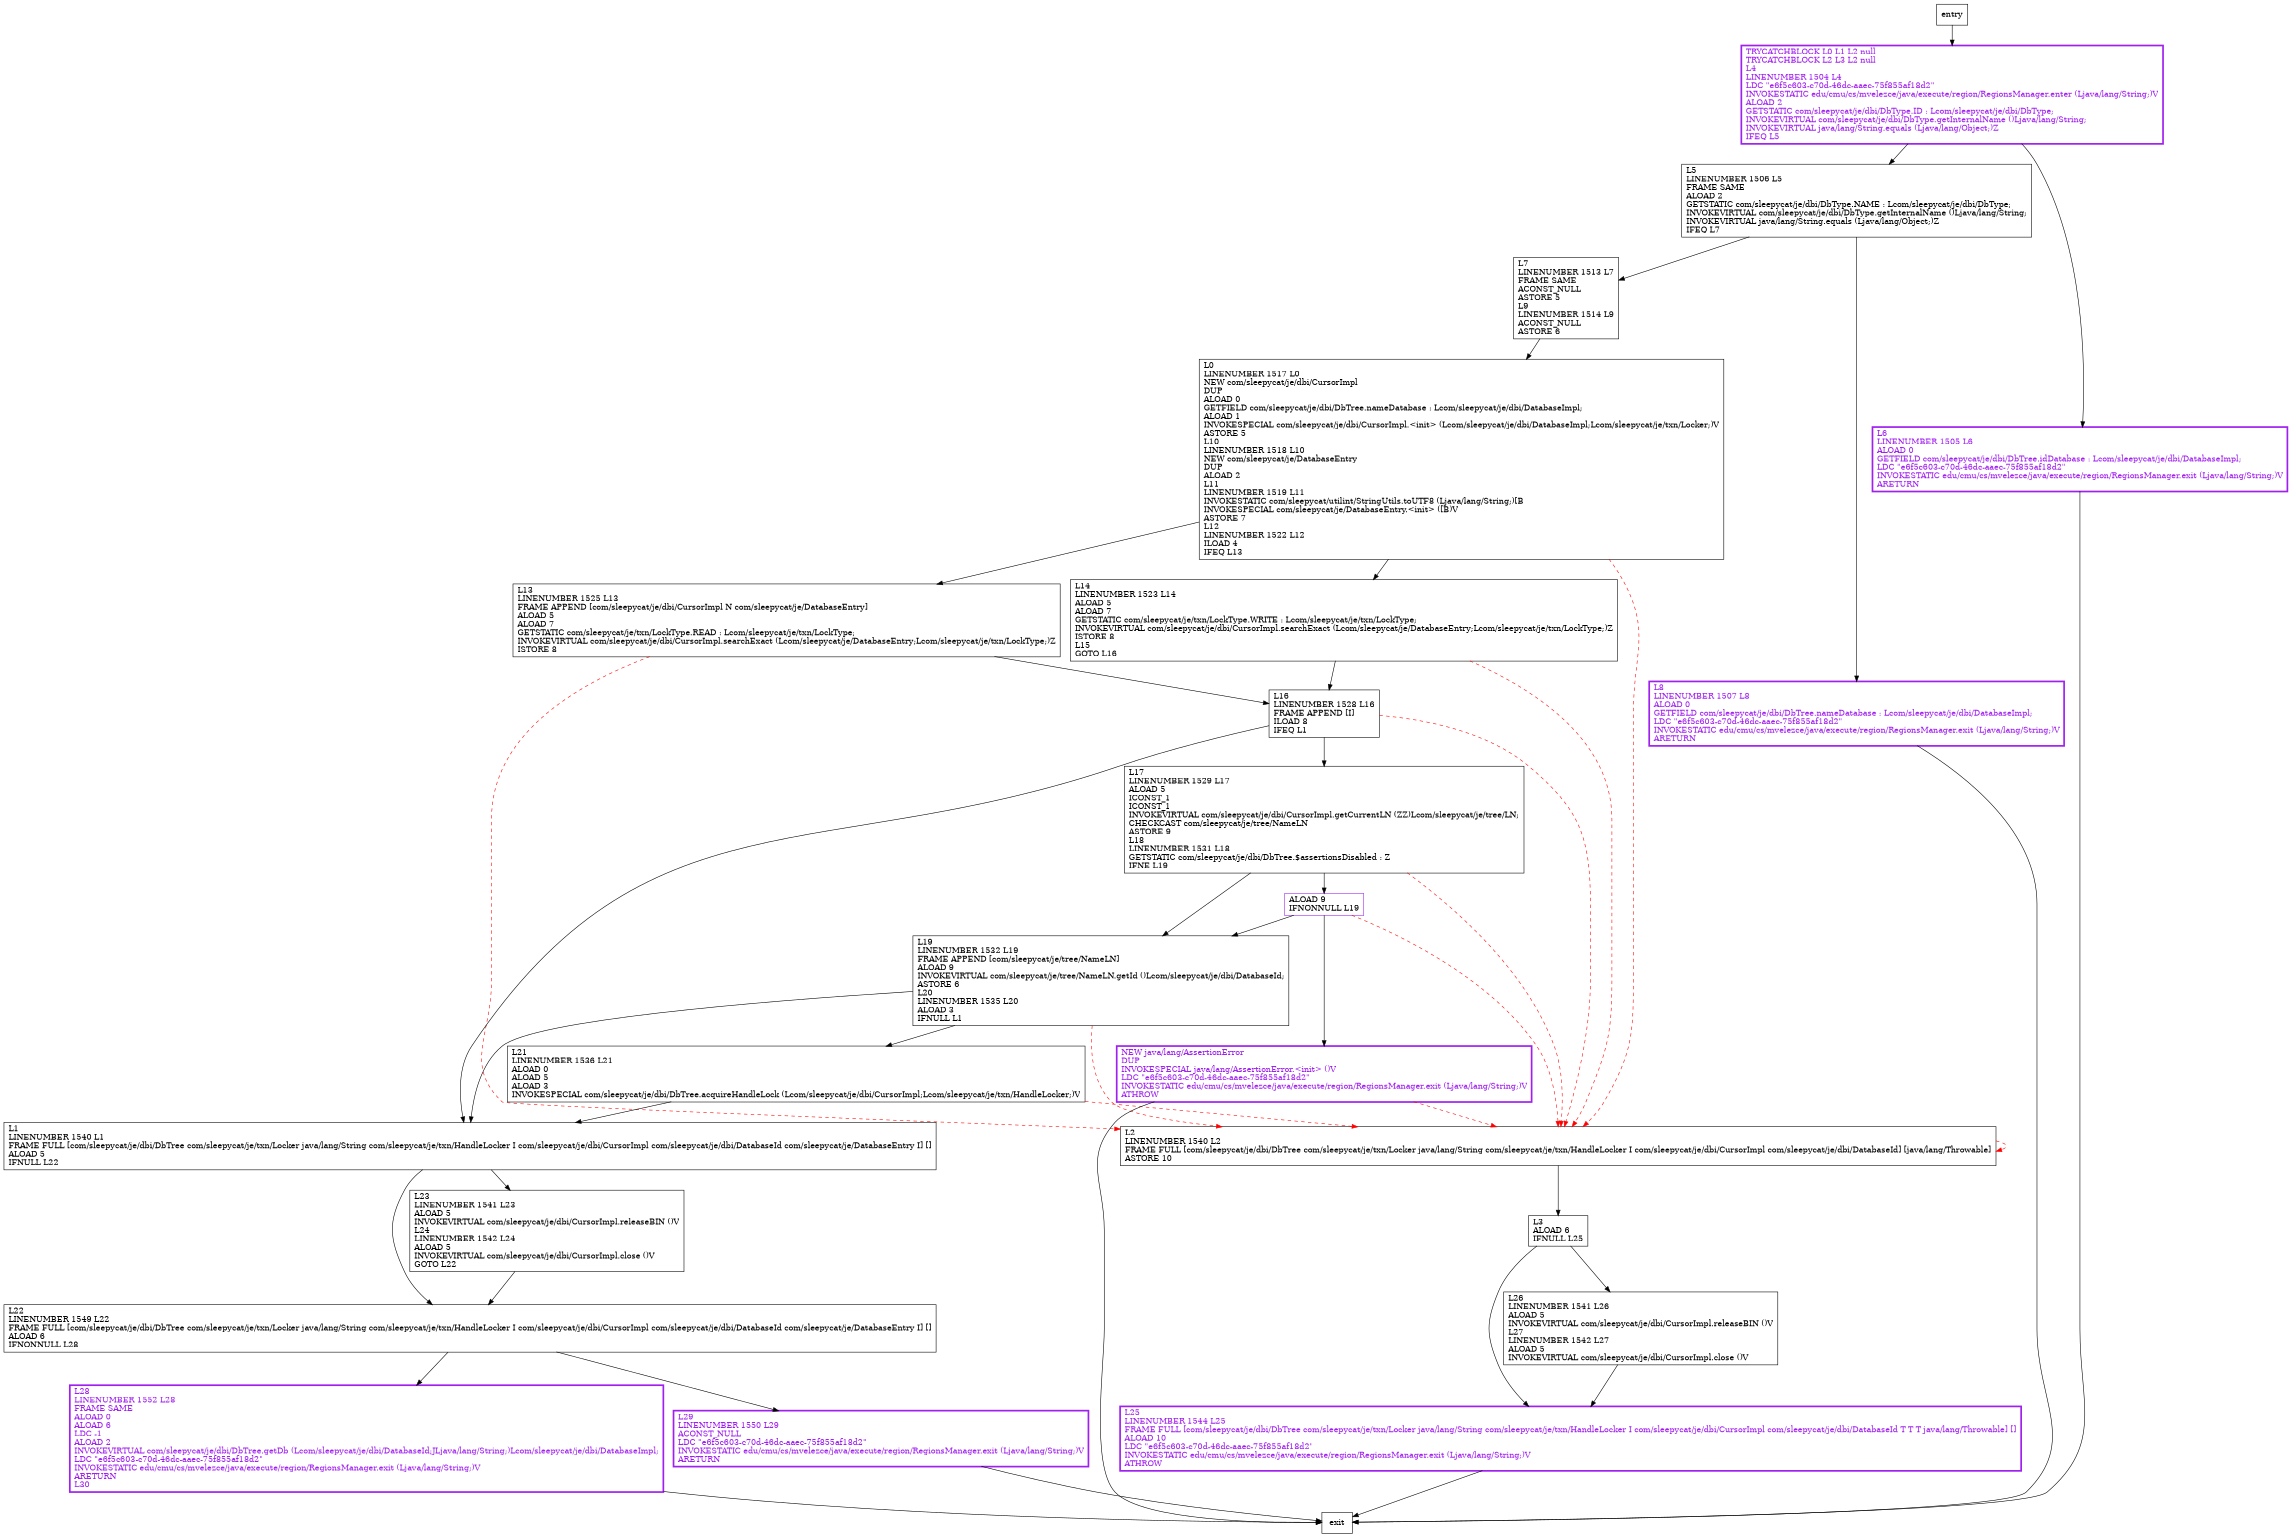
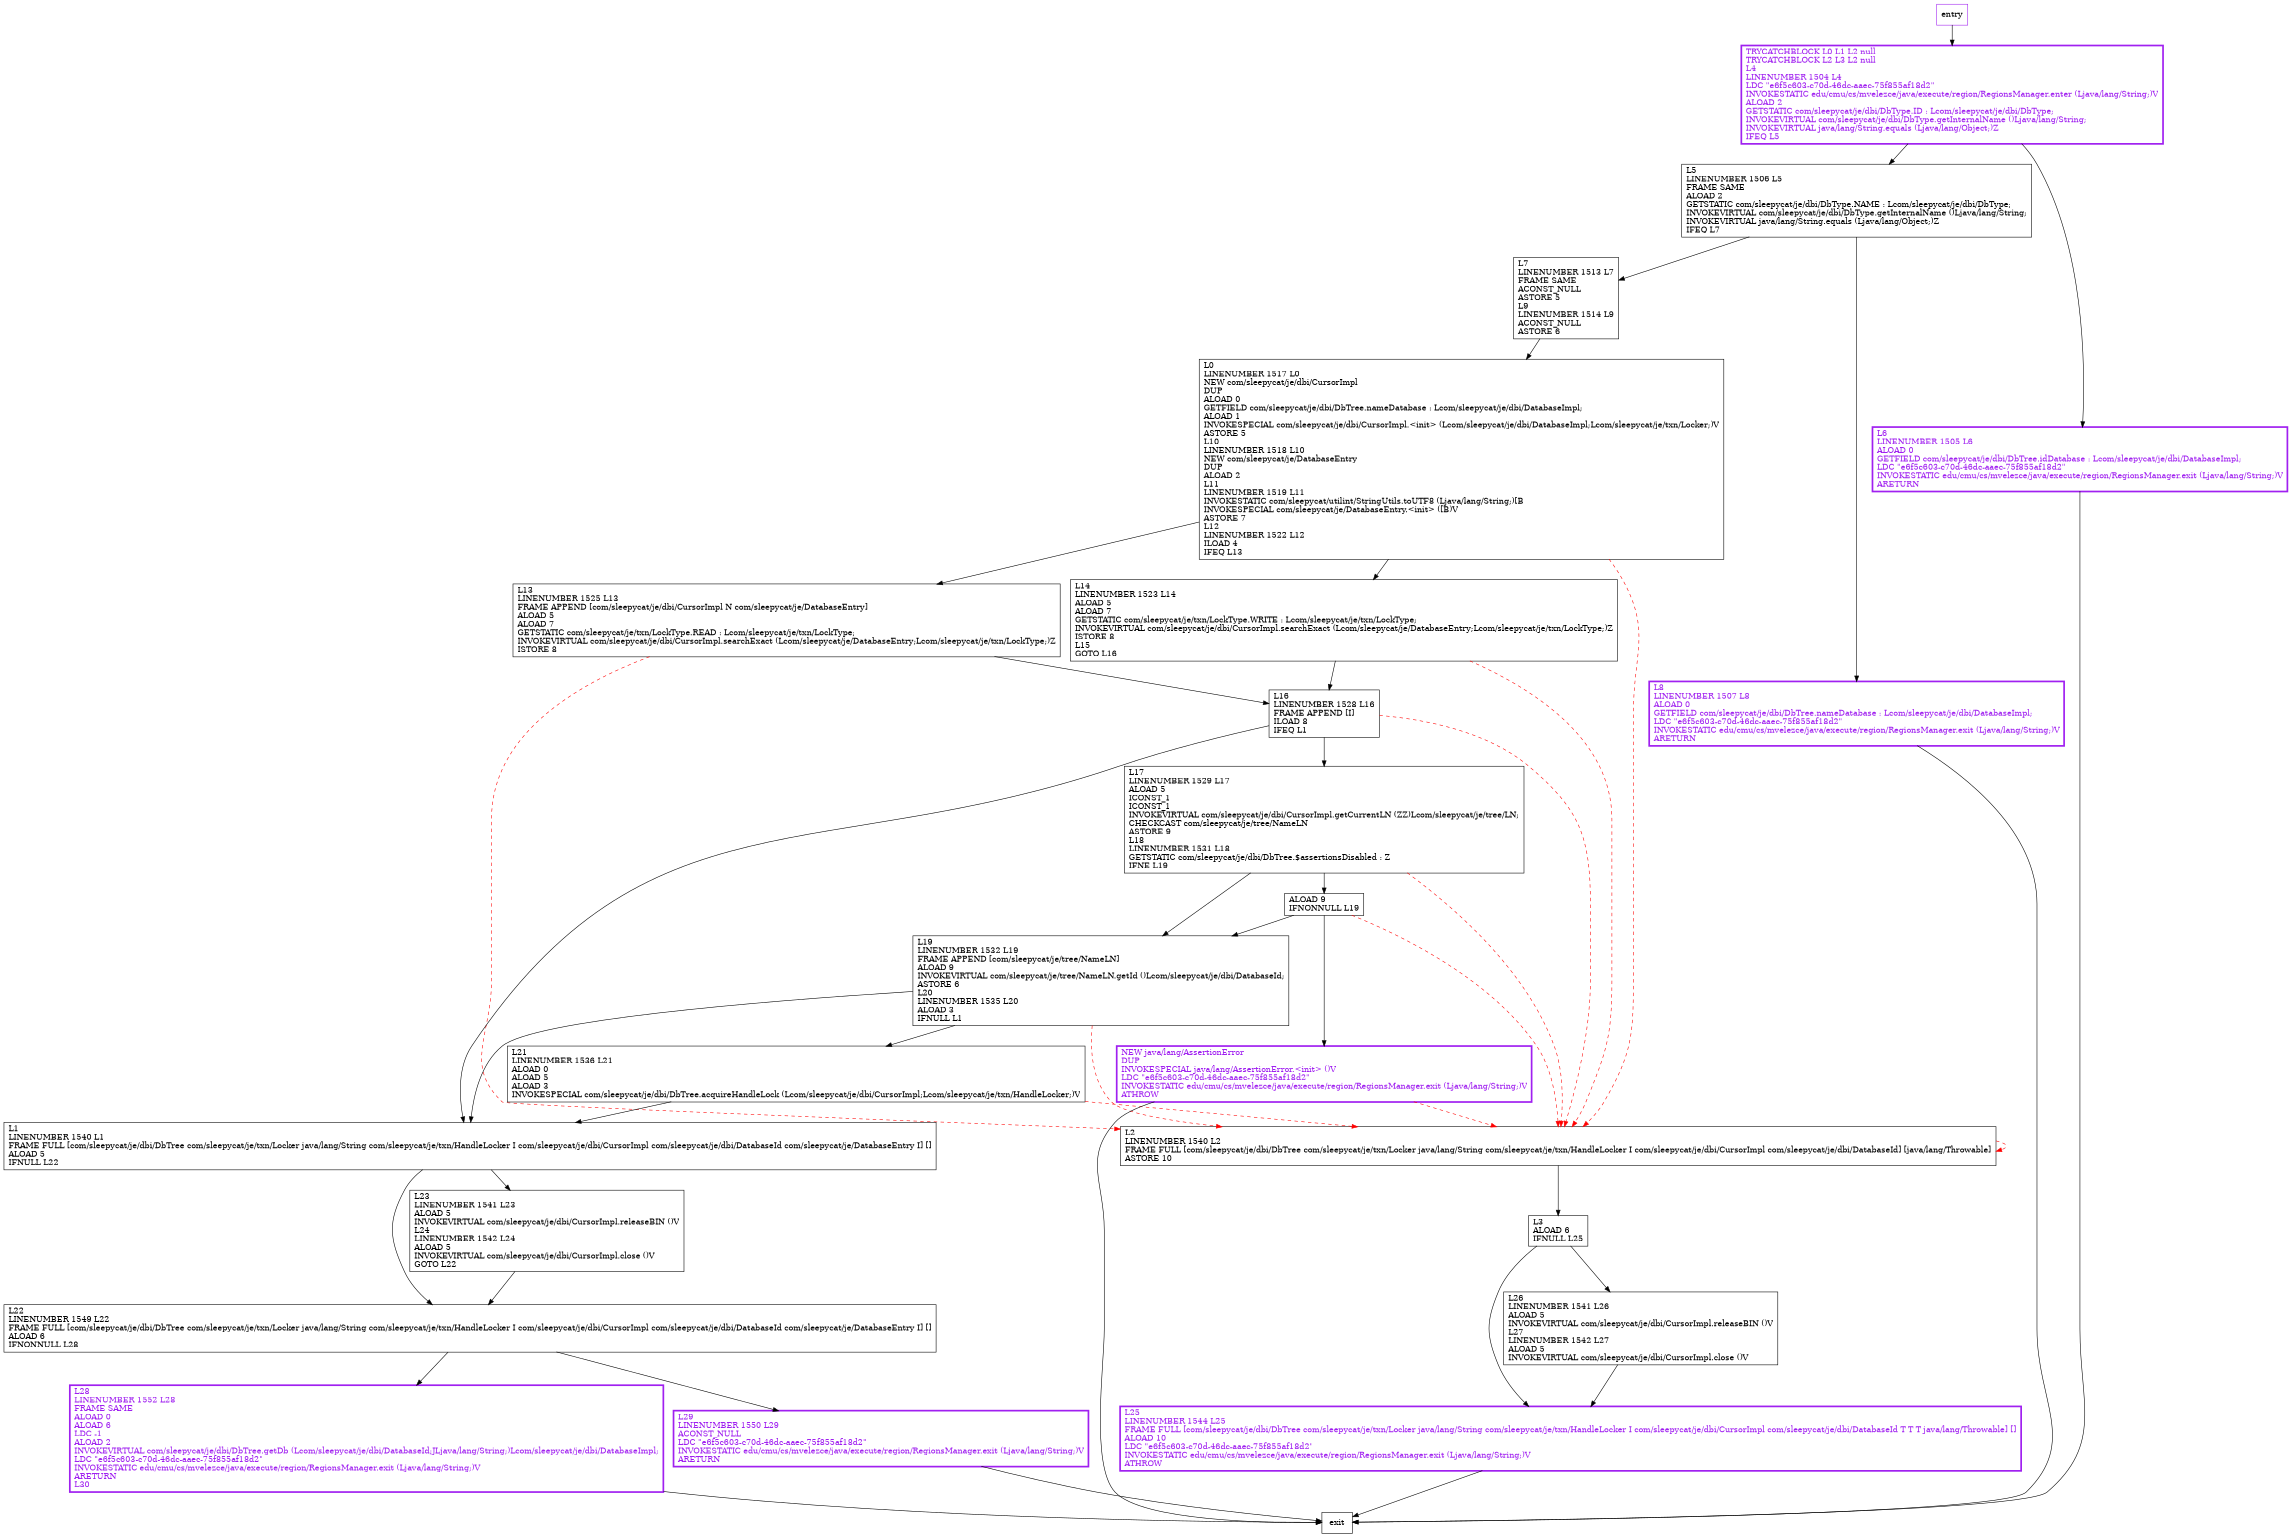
(1952, 15) -> (1952, 15)
(1324, 904) -> (1324, 904)
